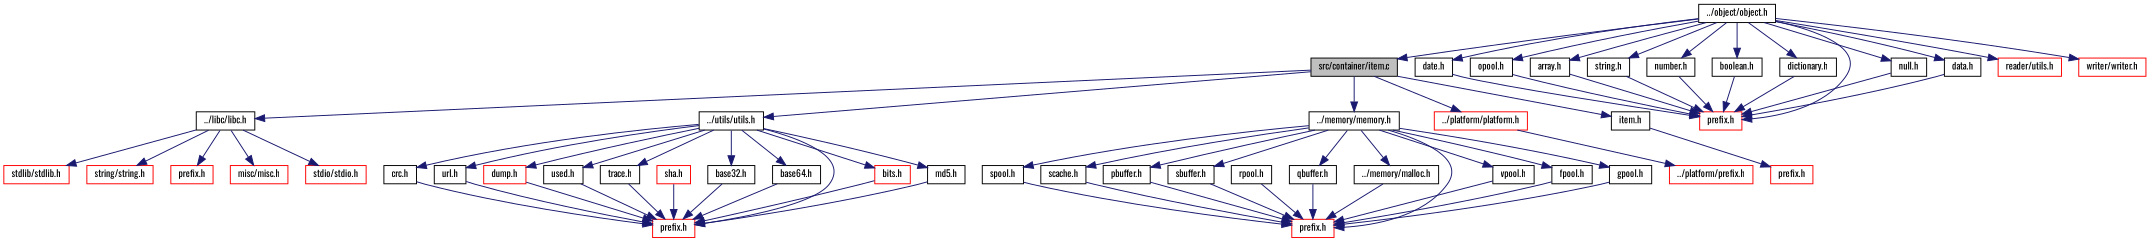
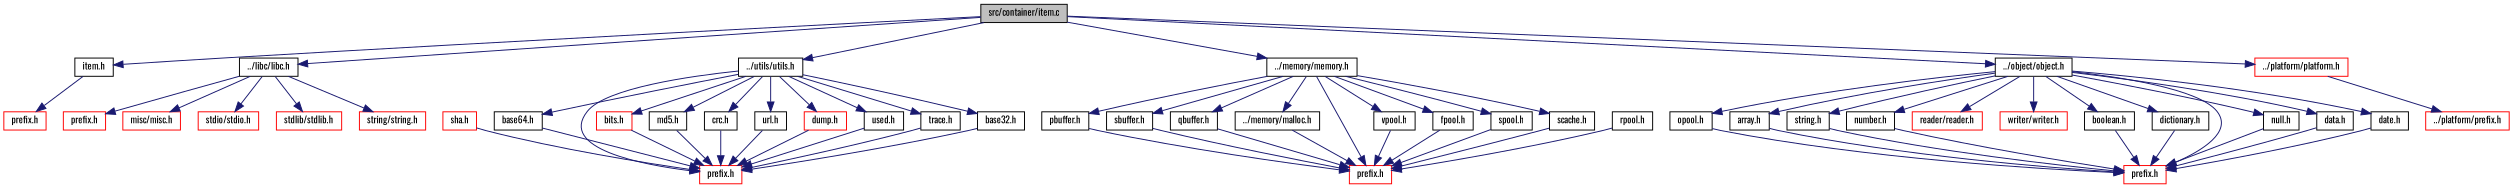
(1487, 46) -> (1572, 43)
(2030, 67) -> (1947, 121)
(1631, 175) -> none
